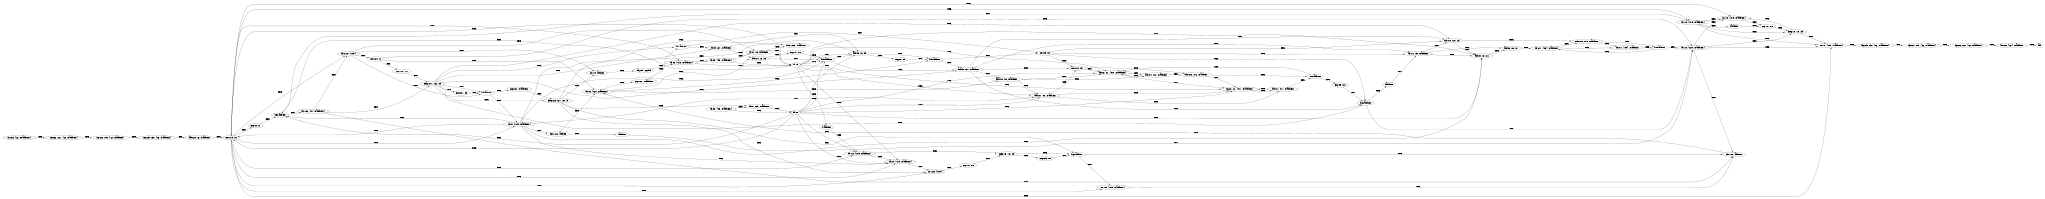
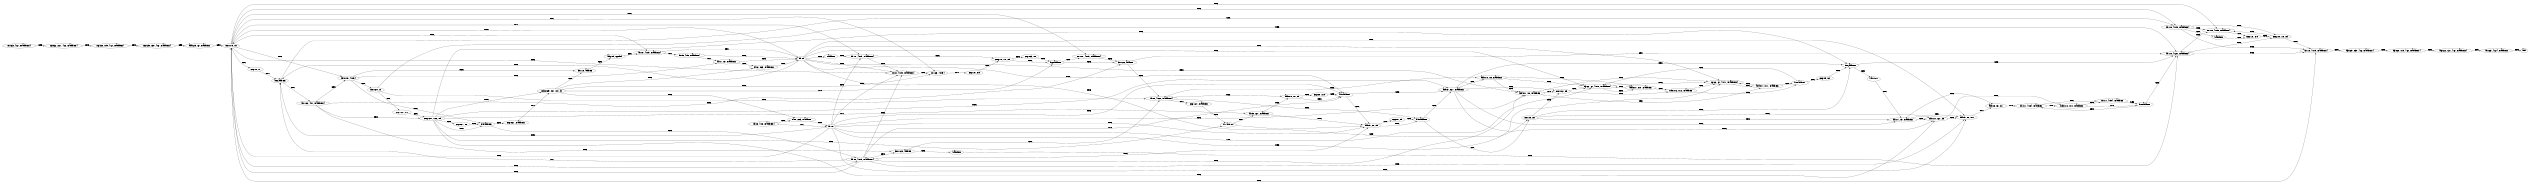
none -> (786, 64)
(1713, 101) -> (1646, 54)
none -> (599, 150)
